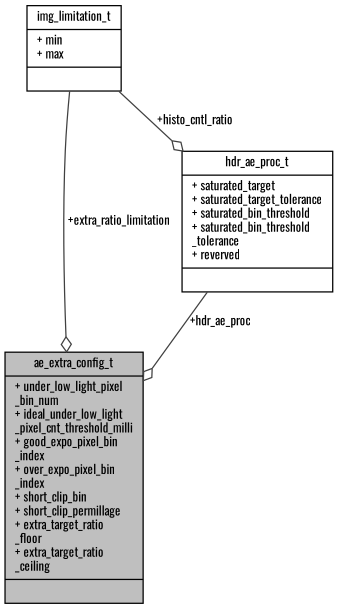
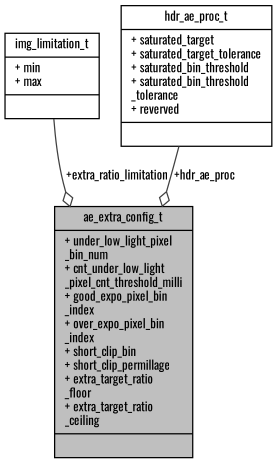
(145, 116) -> none
(69, 415) -> (115, 269)
